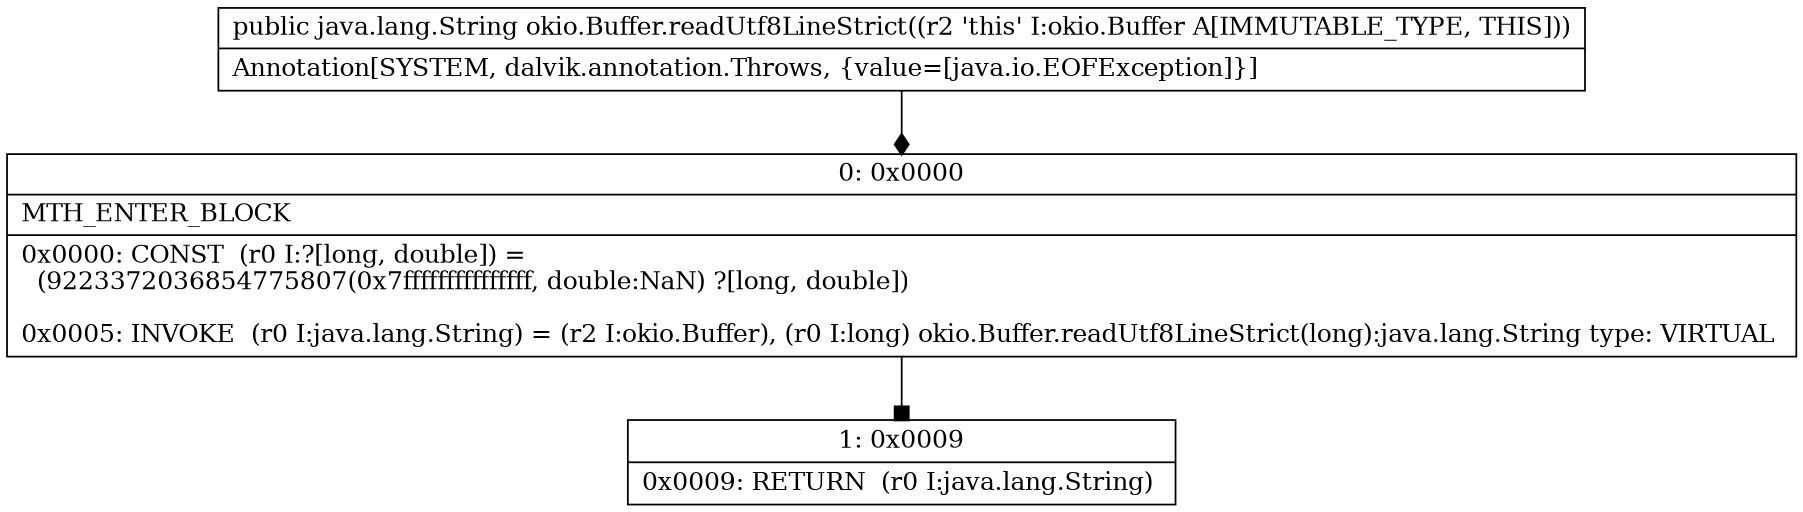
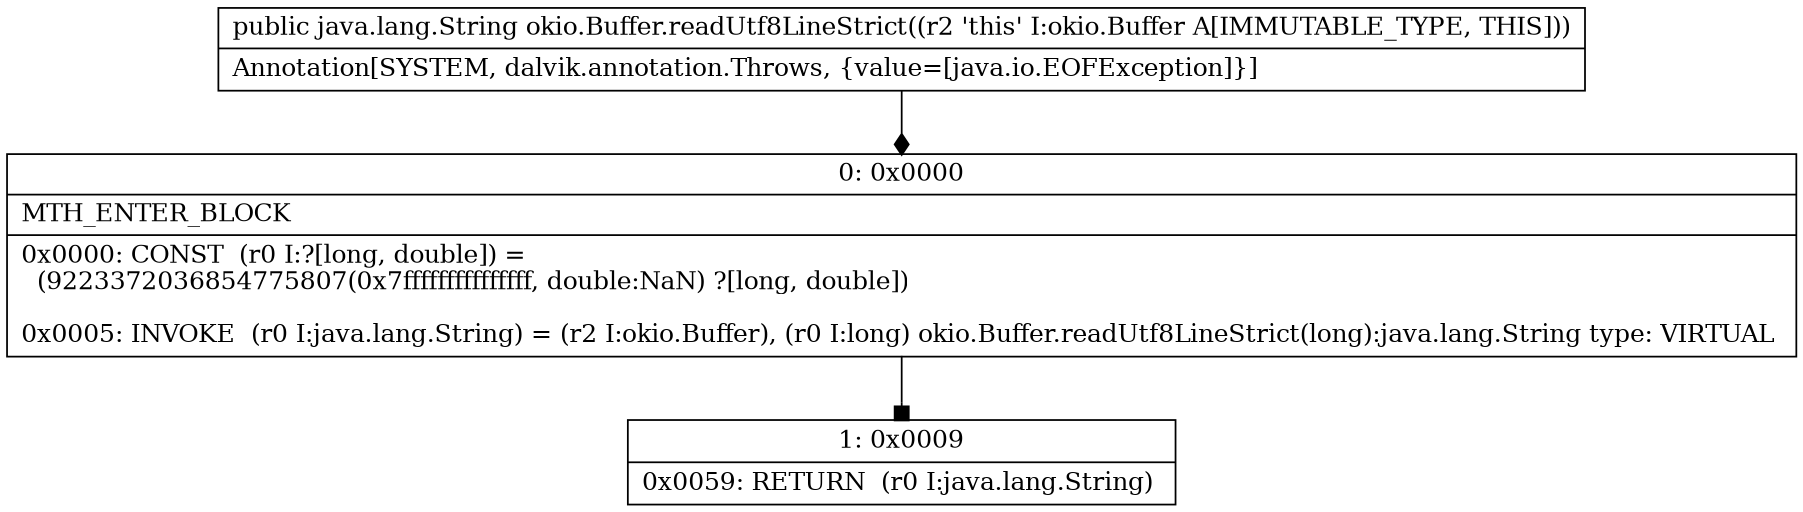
(902, 483) -> (902, 483)
